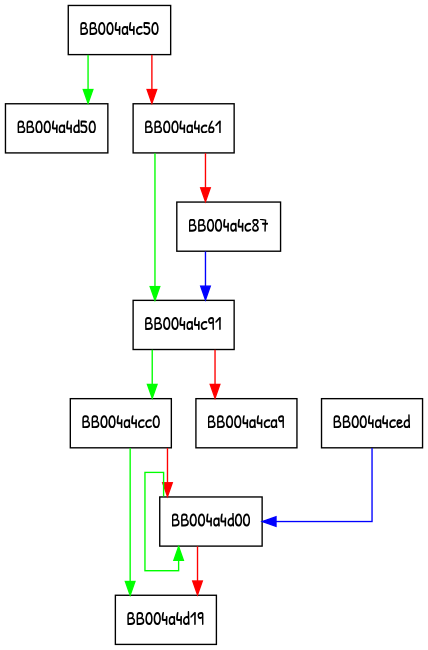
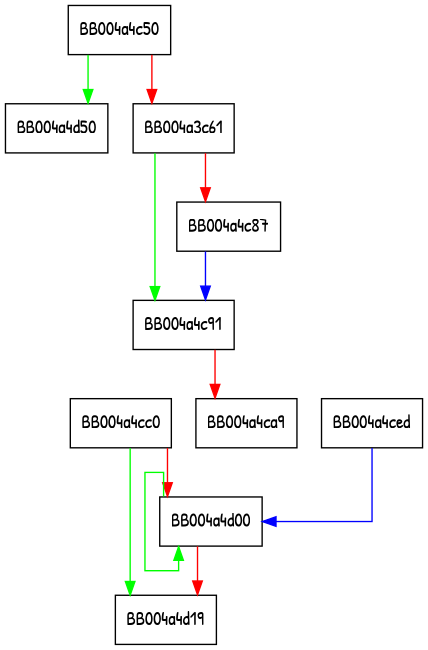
(184, 128) -> (184, 128)
(152, 367) -> none
